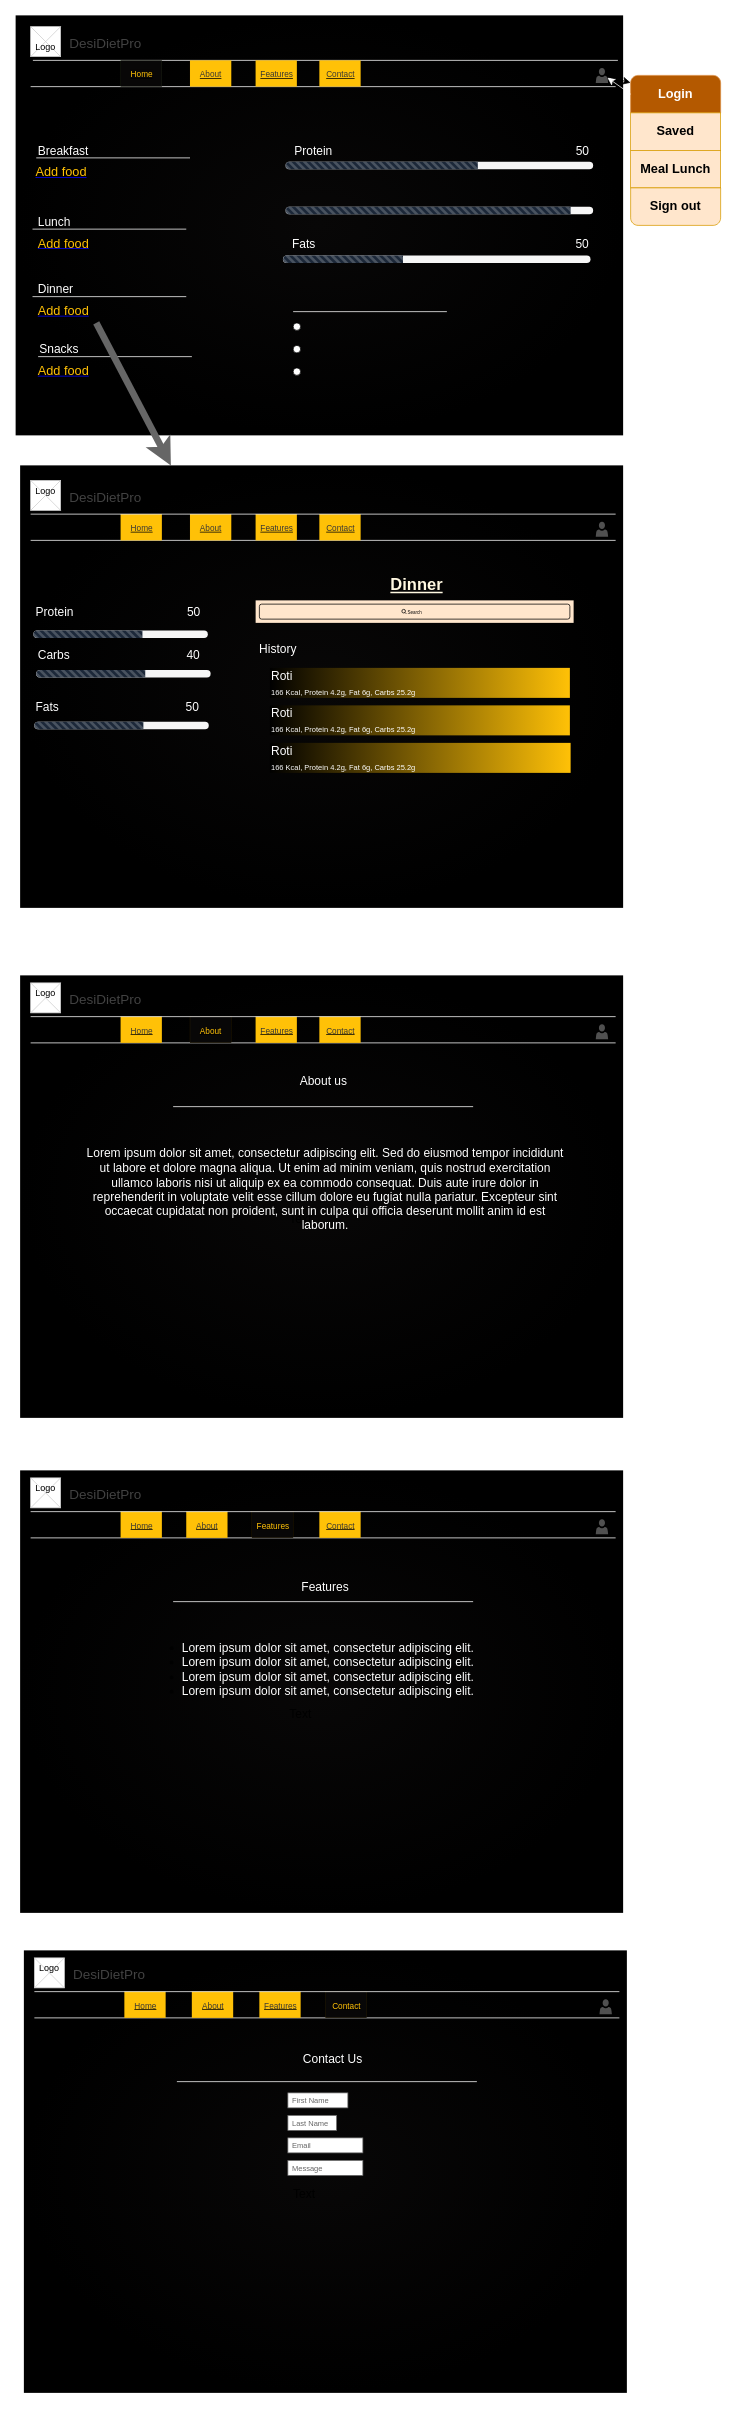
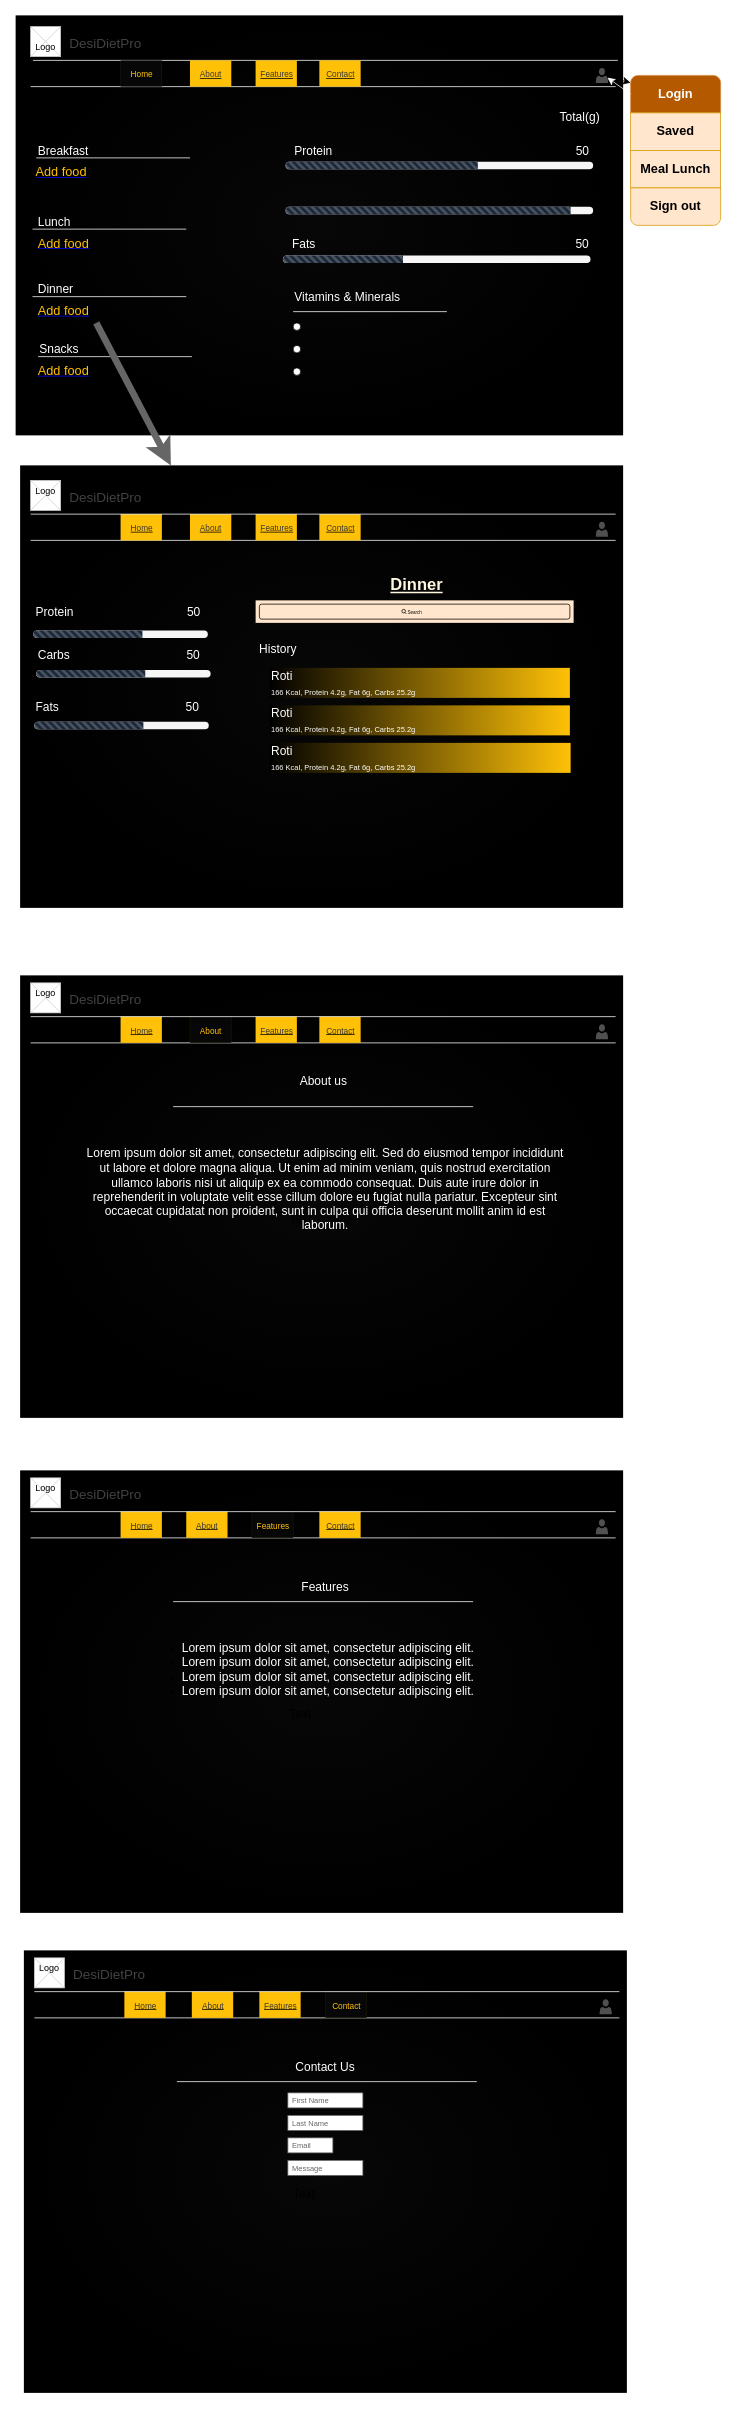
none -> (580, 117)
none -> (349, 297)
(120, 655) -> (120, 655)
(333, 2059) -> (325, 2067)
(318, 2100) -> (325, 2100)
(312, 2123) -> (325, 2123)
(325, 2145) -> (310, 2145)
